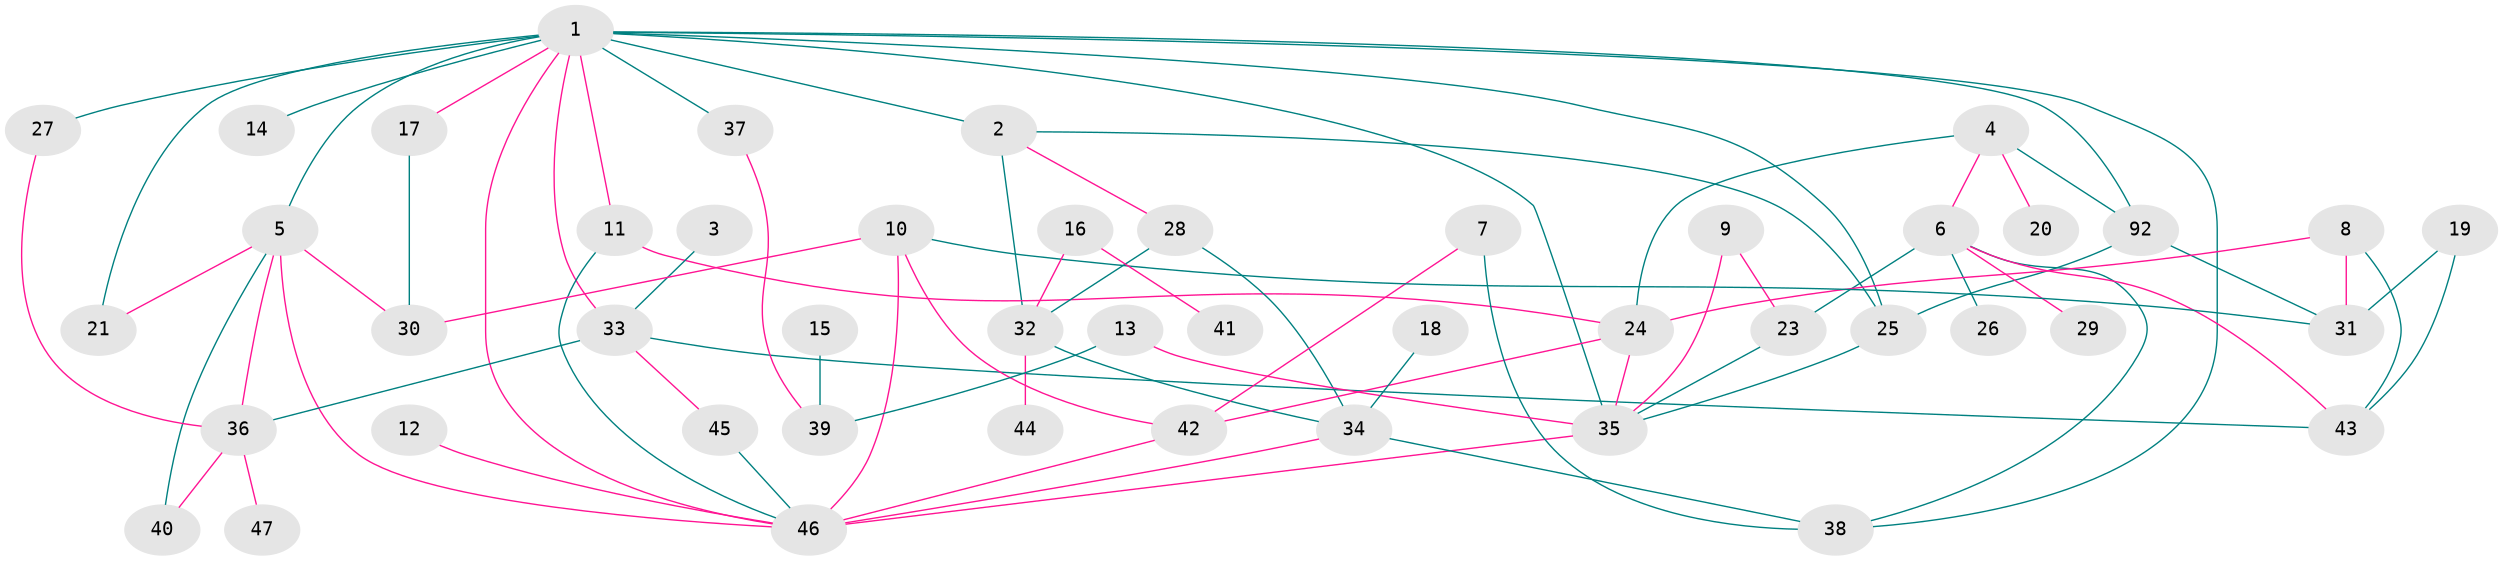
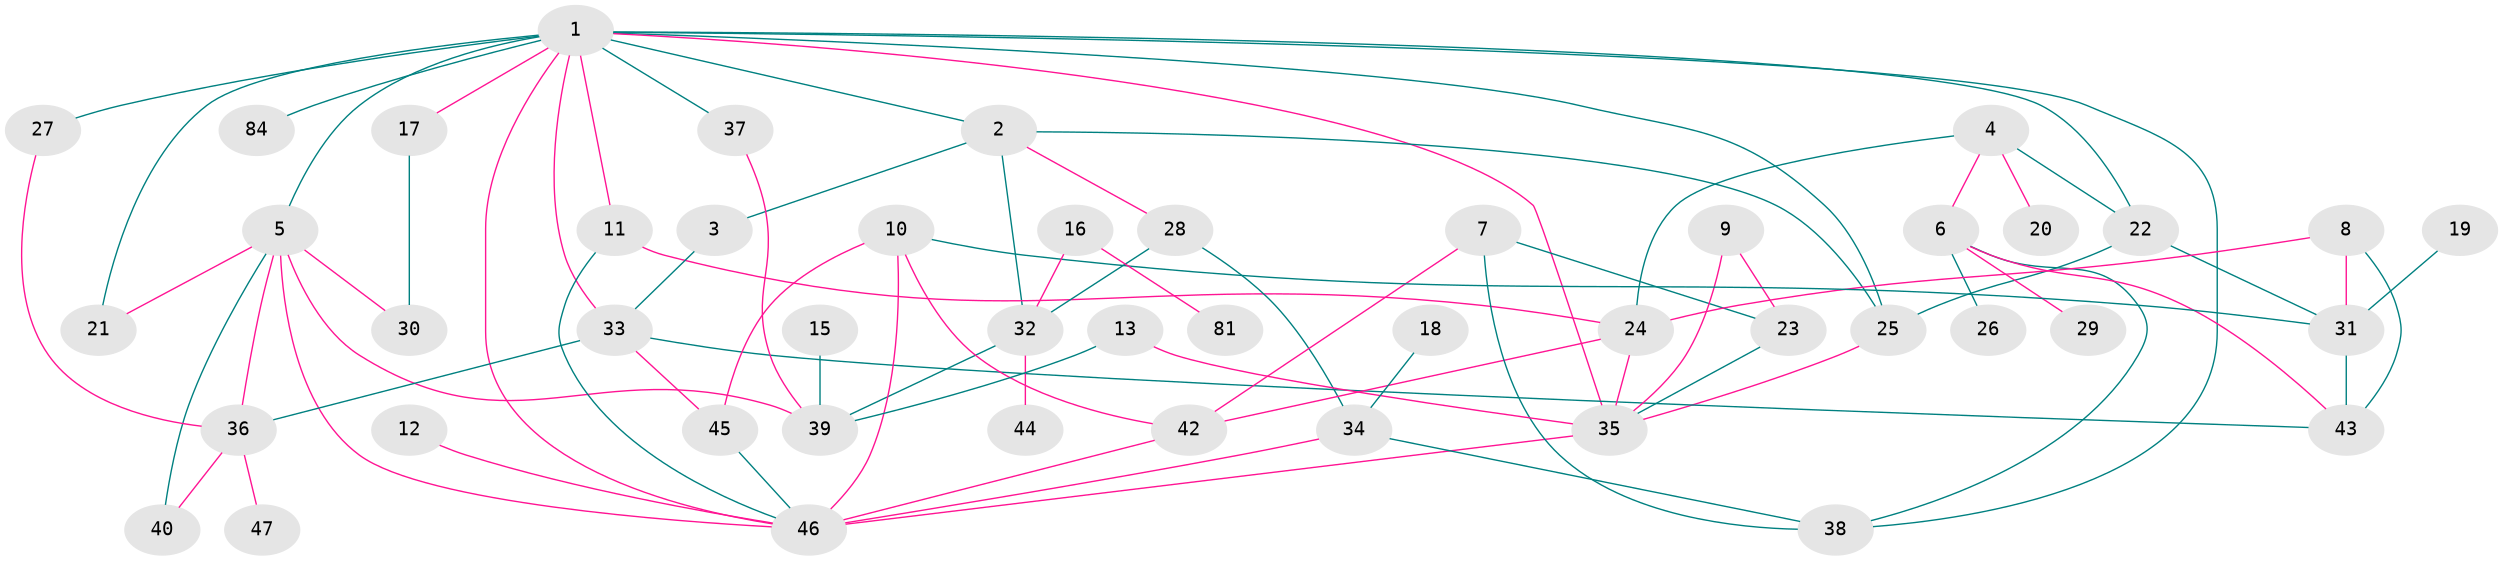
(1188, 93) -> (1188, 93)
(257, 130) -> (257, 130)
none -> (857, 180)
(2141, 230) -> (2141, 230)
(1880, 271) -> (1630, 278)
(642, 282) -> (771, 304)
(1225, 330) -> (1225, 330)
(2425, 340) -> (2346, 380)
(1752, 386) -> (1752, 386)
(1192, 391) -> (923, 380)
none -> (496, 399)
